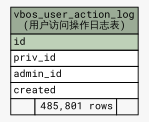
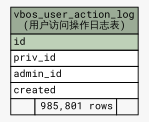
(77, 106) -> (77, 106)
